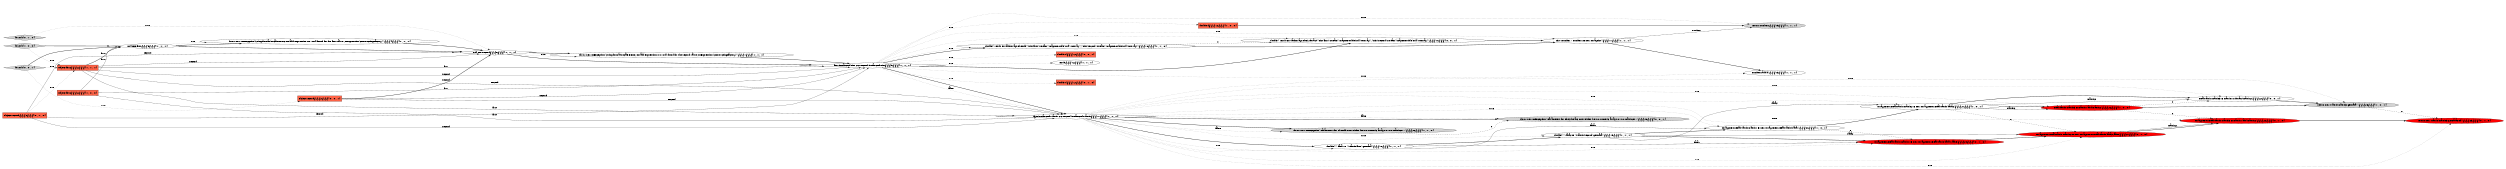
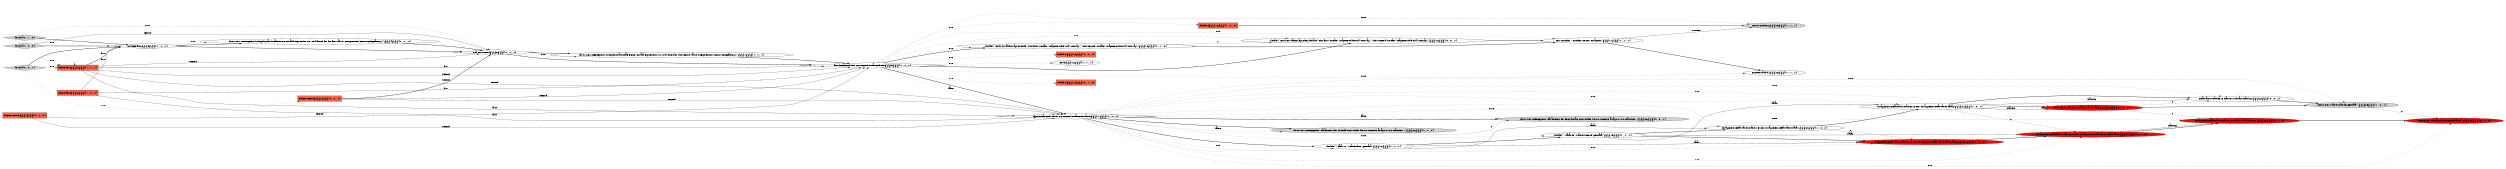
none -> (82, 42)
(225, 54) -> (261, 34)
(52, 91) -> (57, 48)
